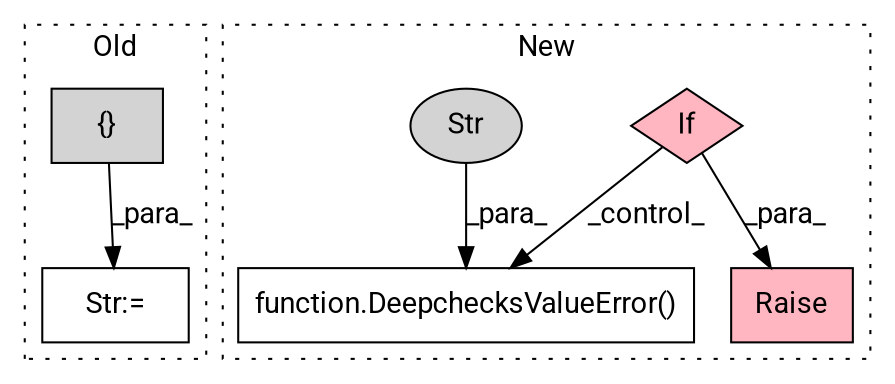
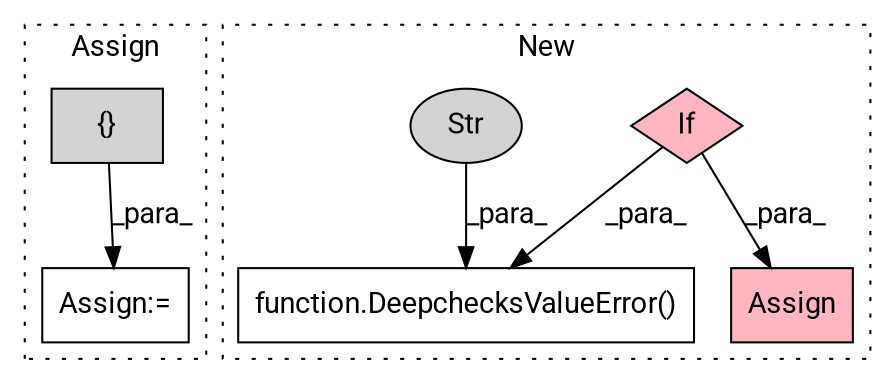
(116, 48) -> (116, 48)
(647, 216) -> (647, 216)
(116, 305) -> (116, 305)
(792, 305) -> (792, 305)
